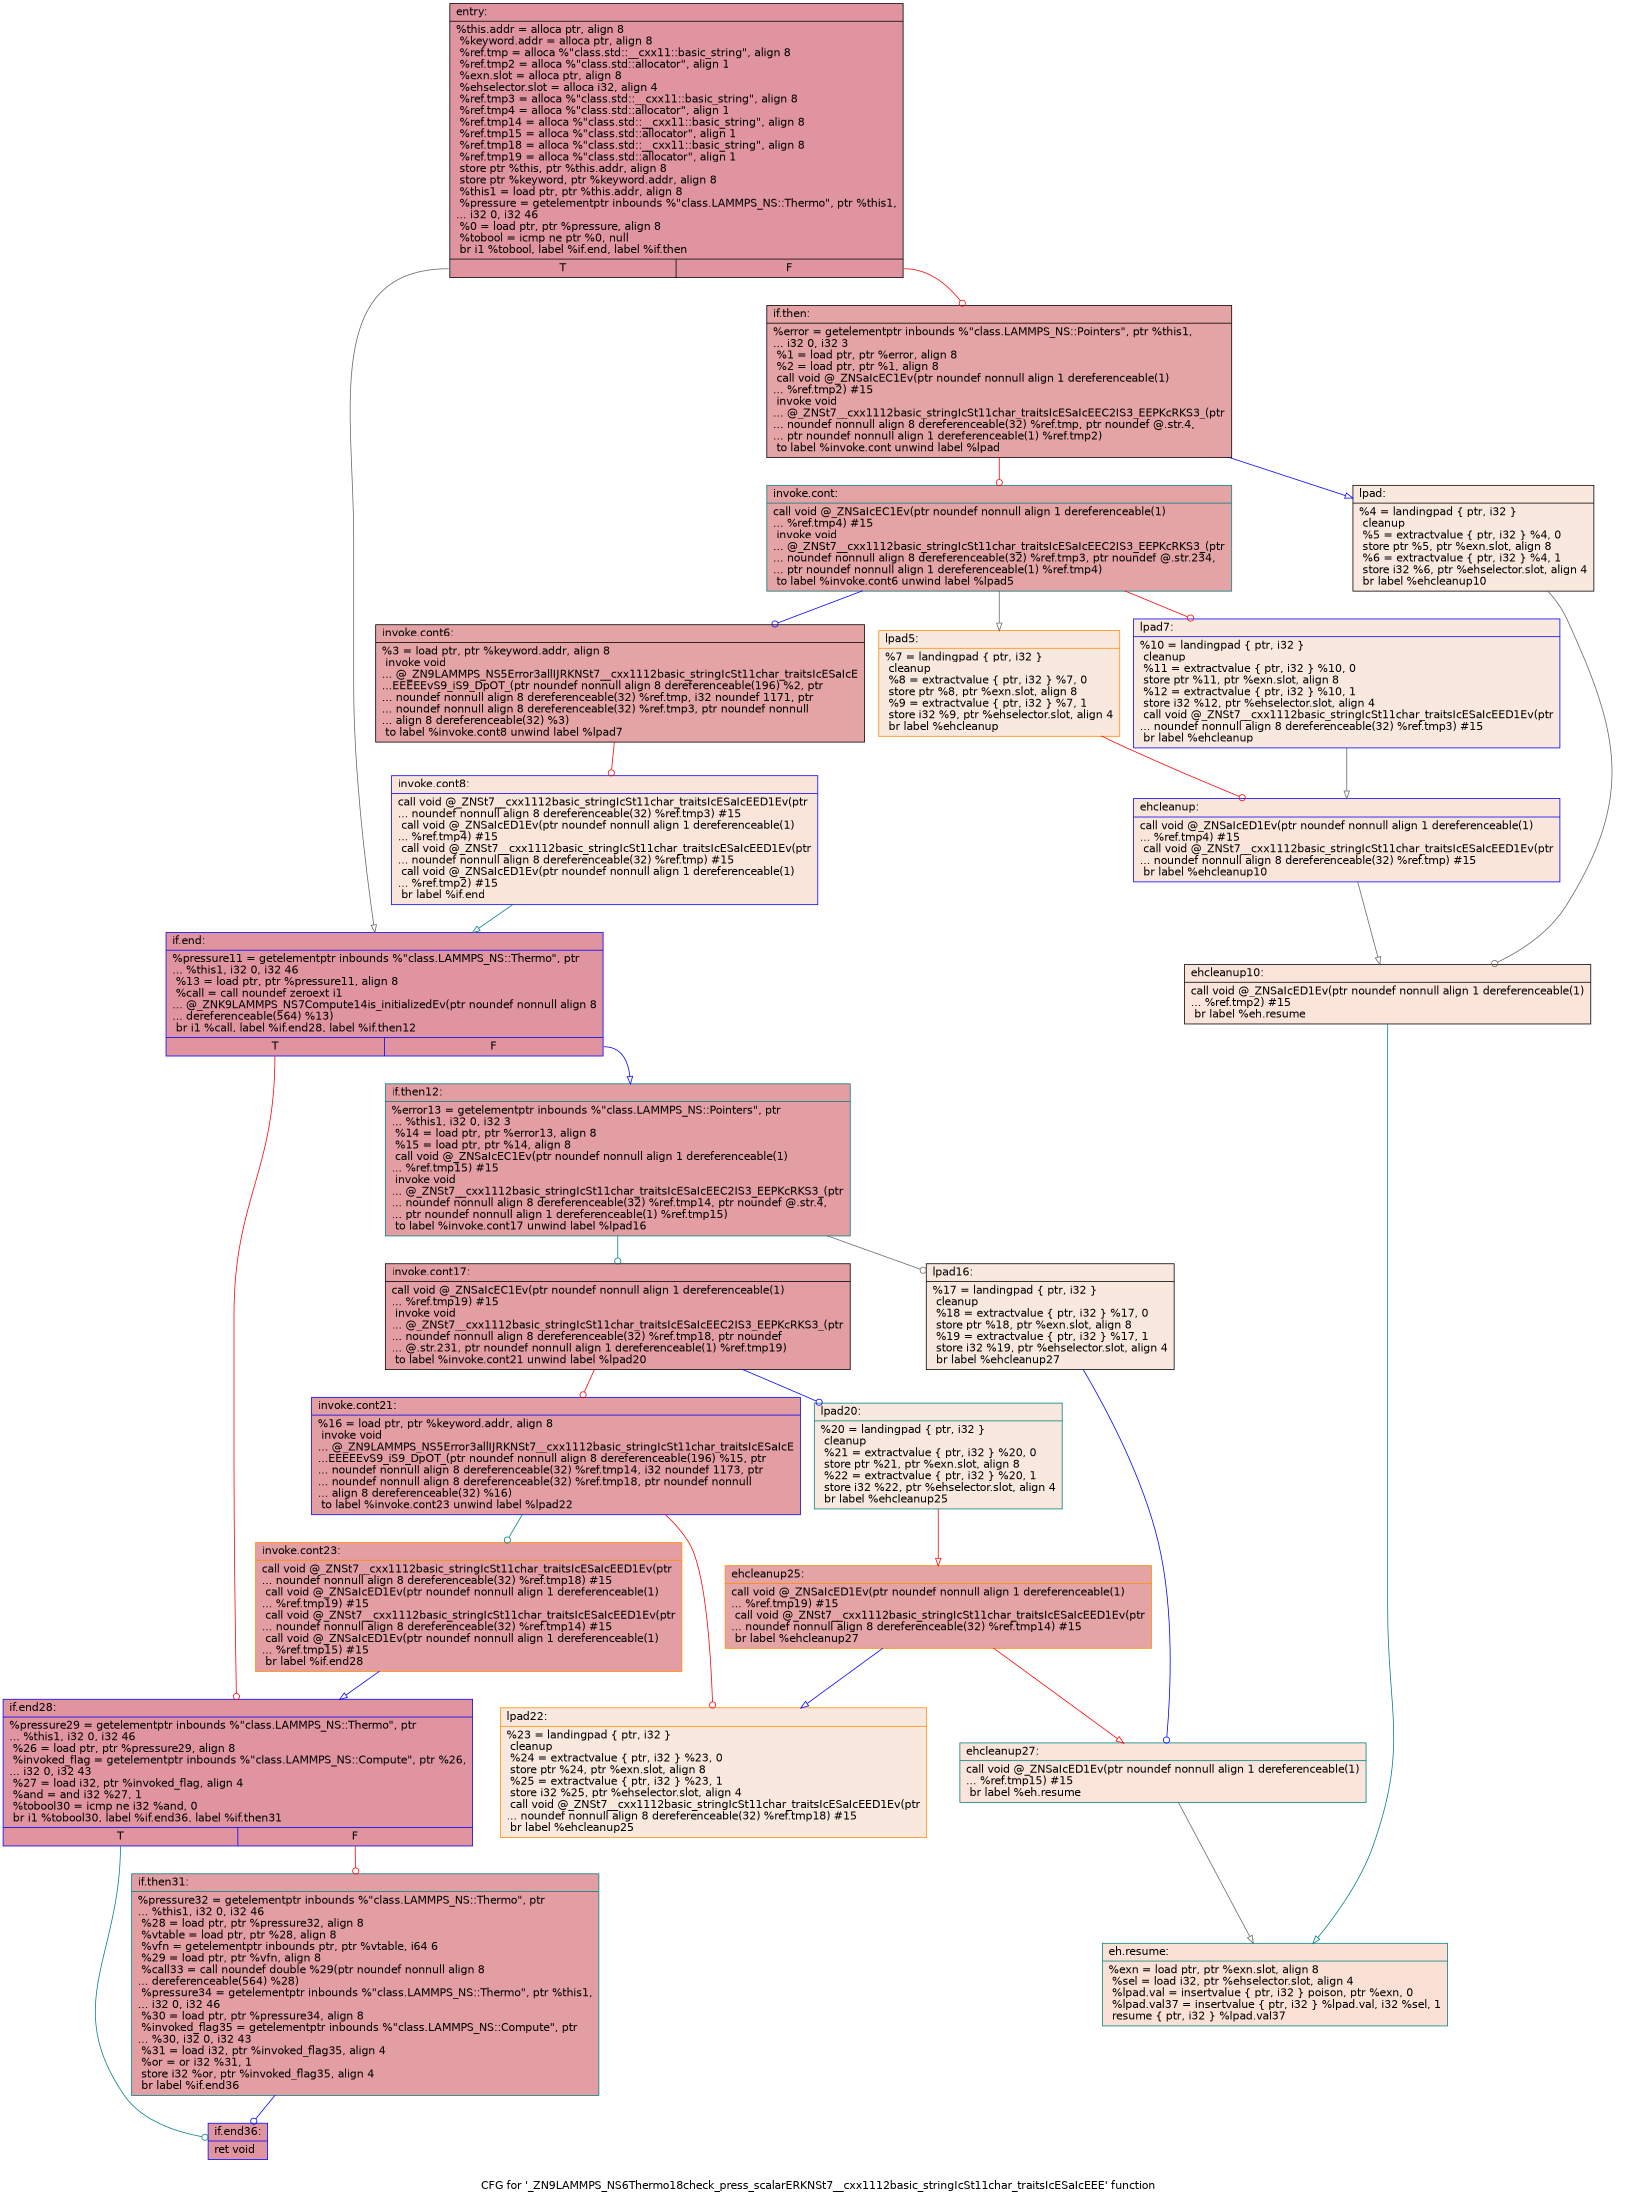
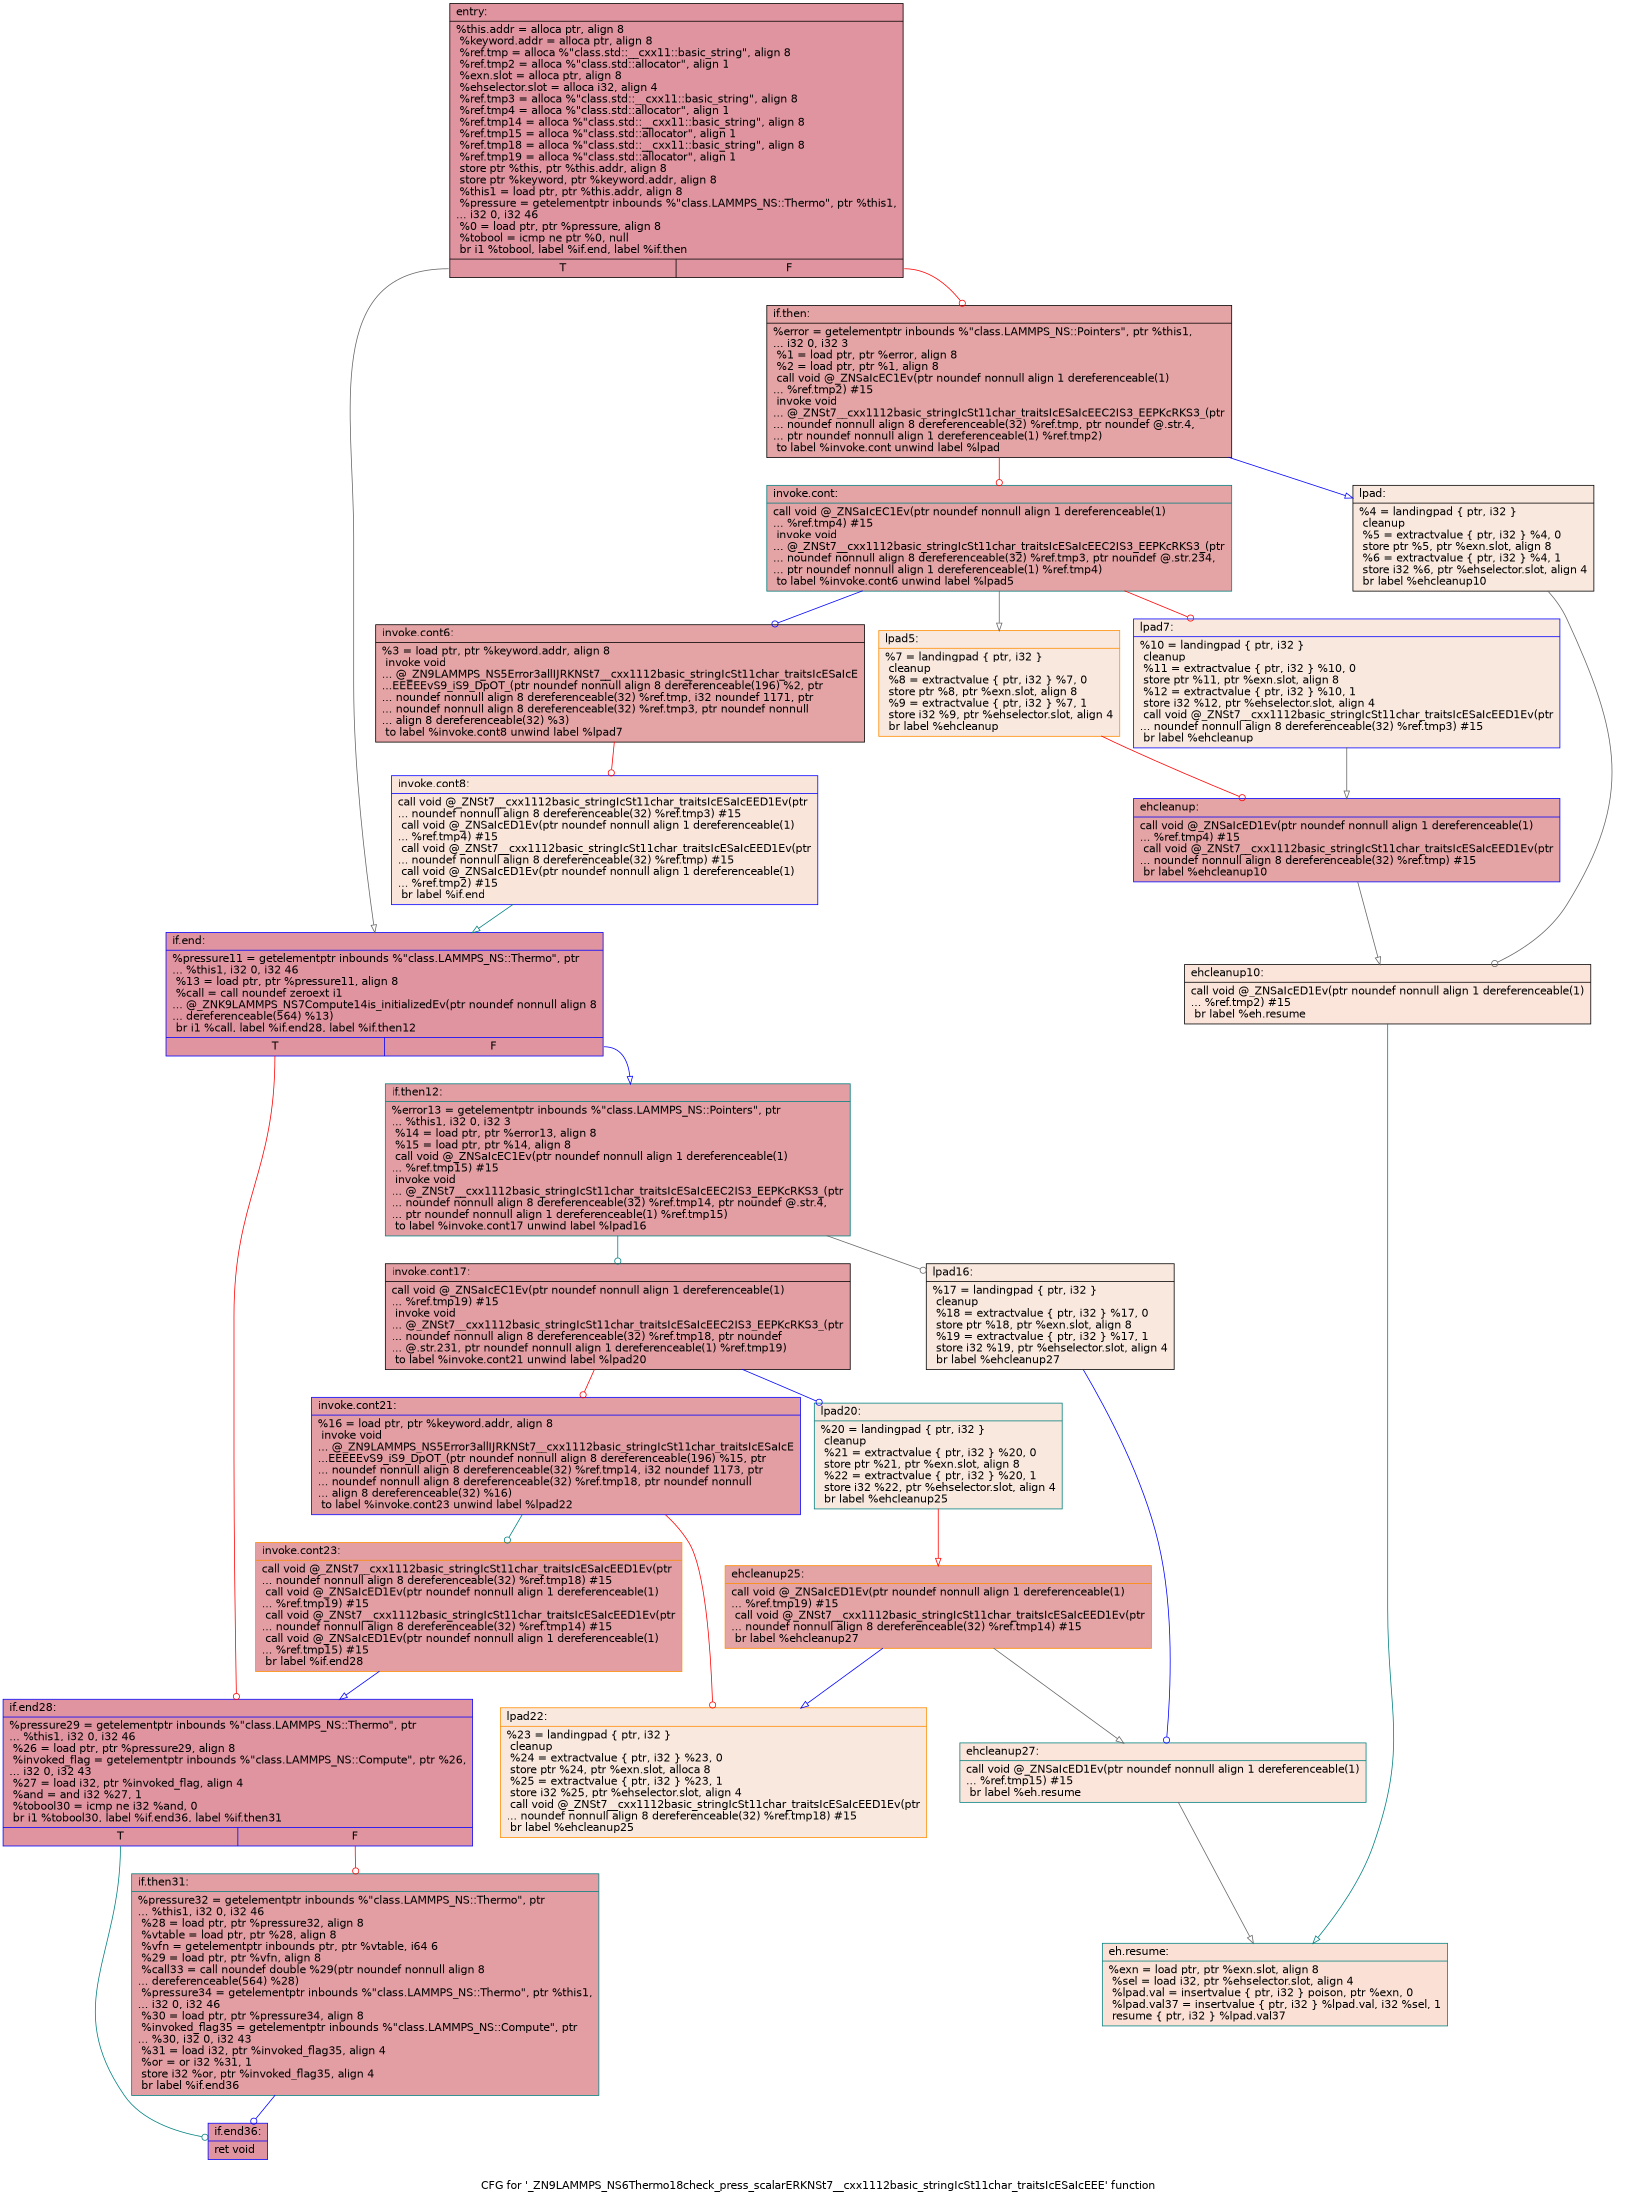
(1347, 840) -> (1347, 840)
(1056, 1693) -> (1056, 1693)
(607, 1770) -> (609, 1770)
